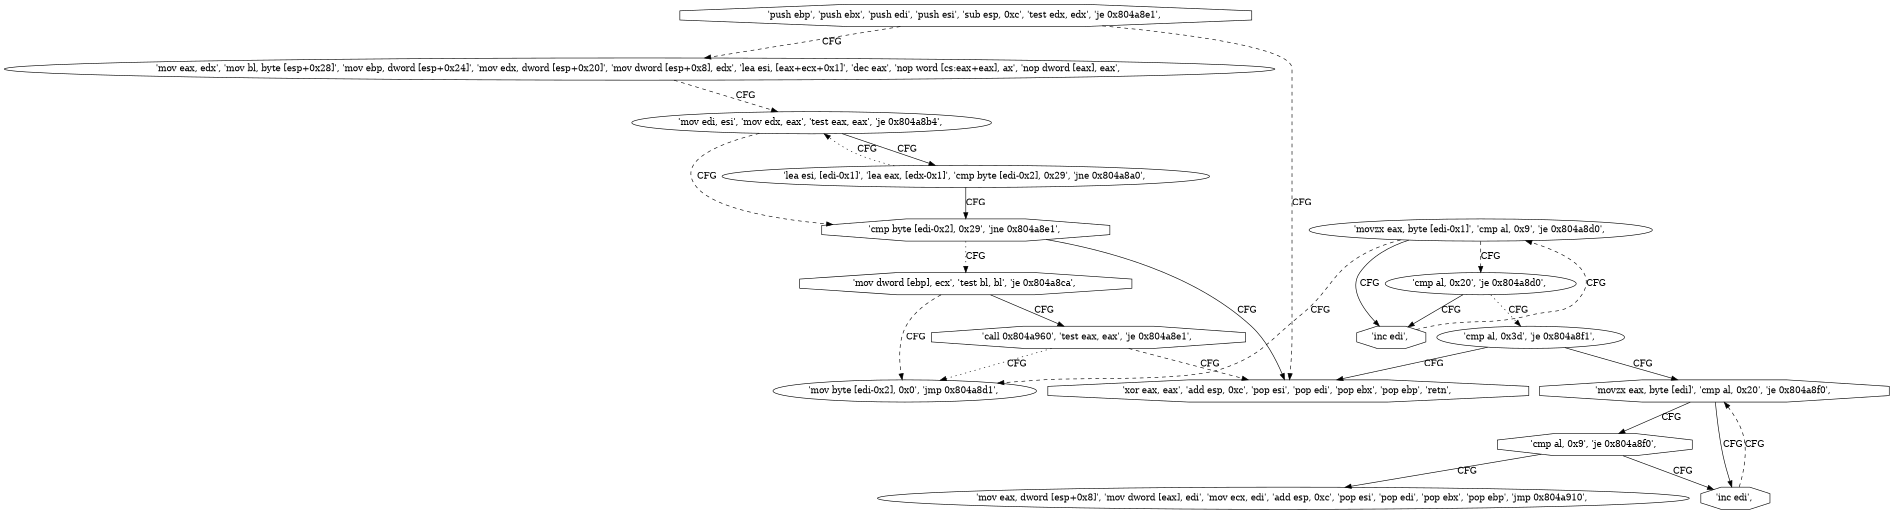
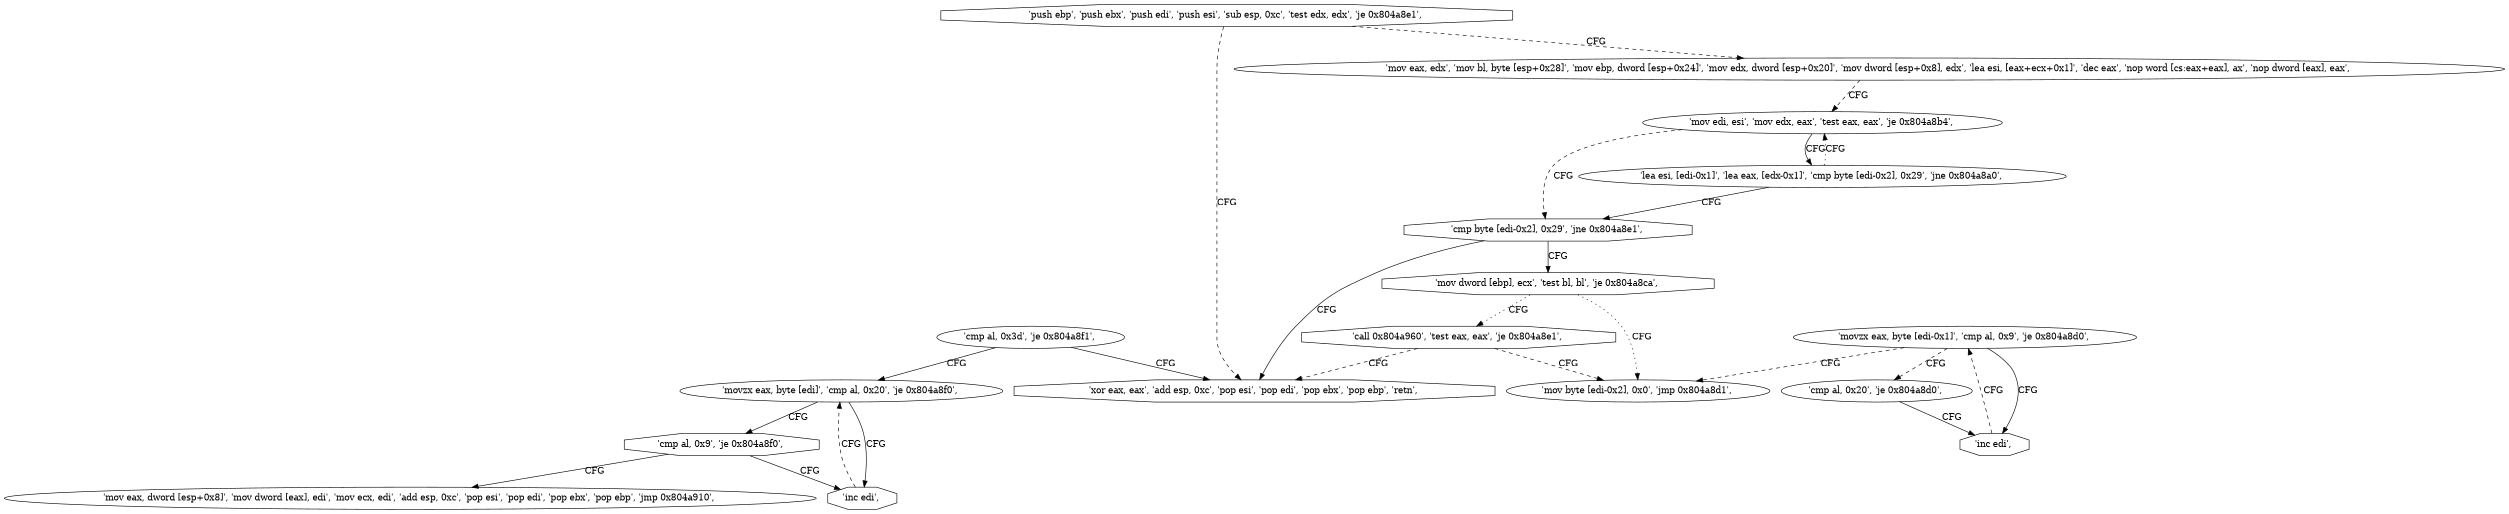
(966, 254) -> (1548, 254)
(1504, 308) -> none
(1024, 309) -> (1506, 309)
(906, 327) -> (1620, 325)
(999, 364) -> (1546, 363)
(1714, 391) -> (841, 391)
